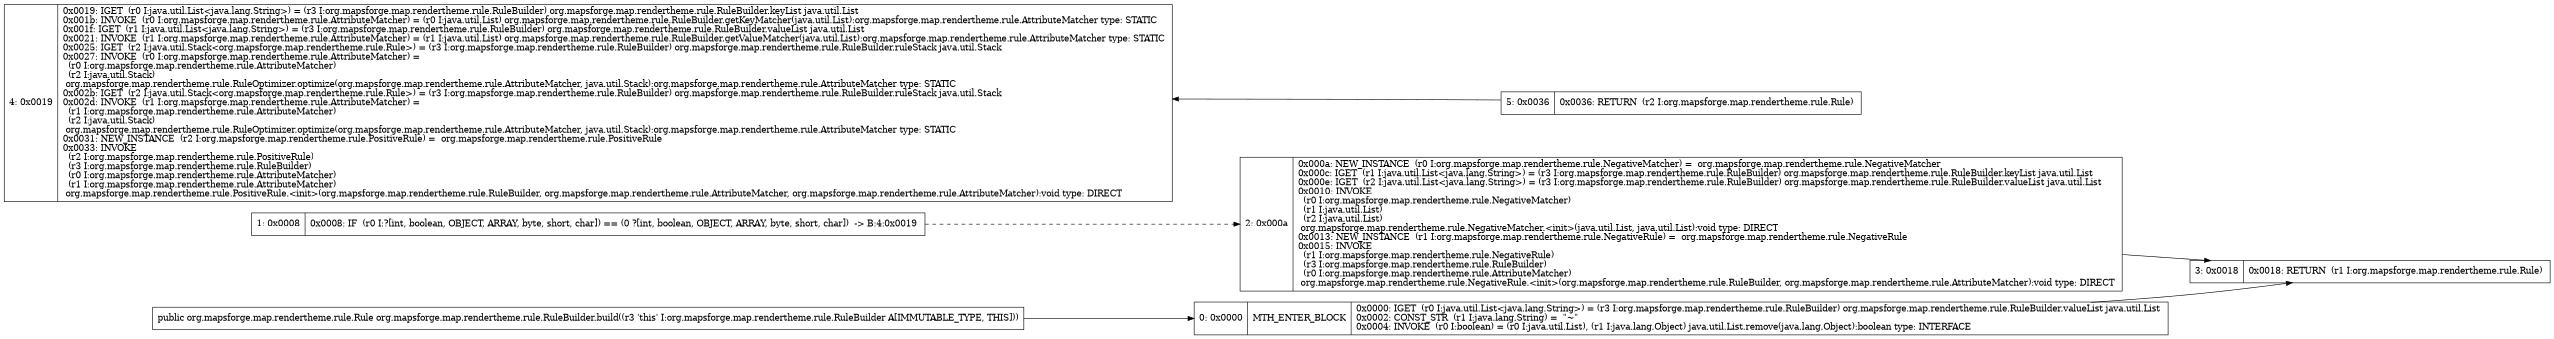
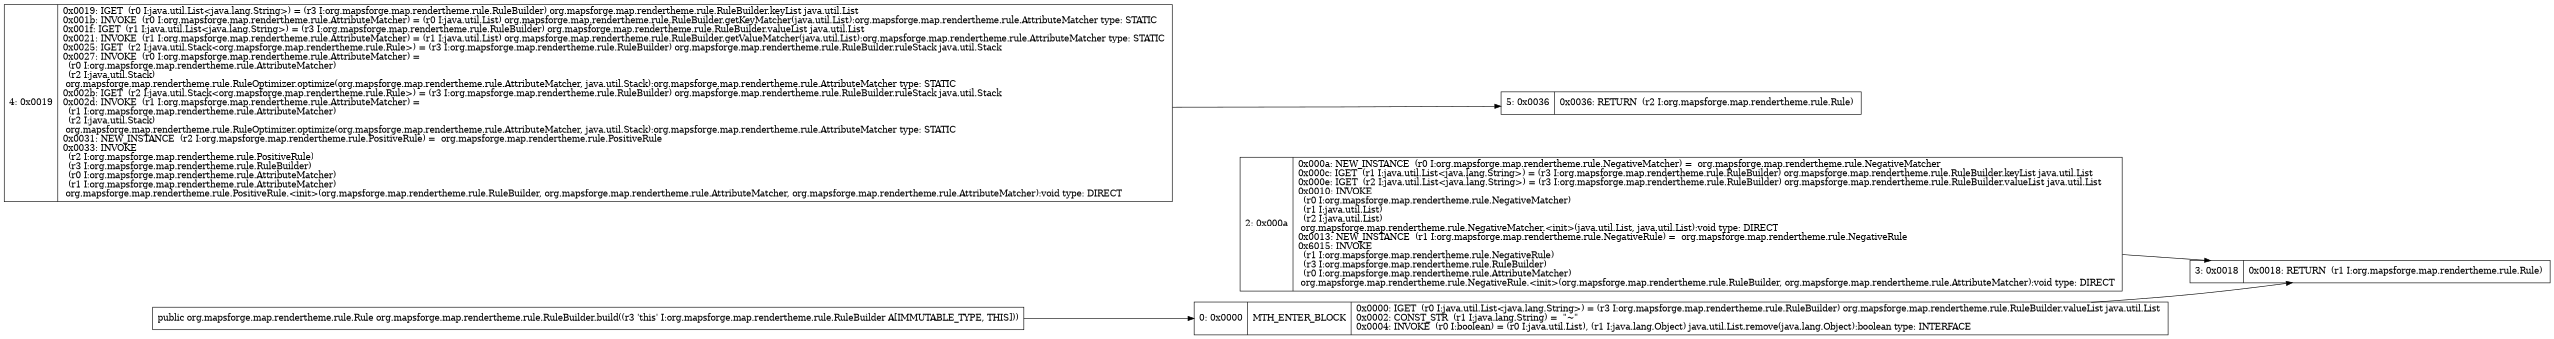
(1340, 99) -> (1334, 107)
(588, 224) -> none
(1338, 247) -> (1338, 247)
